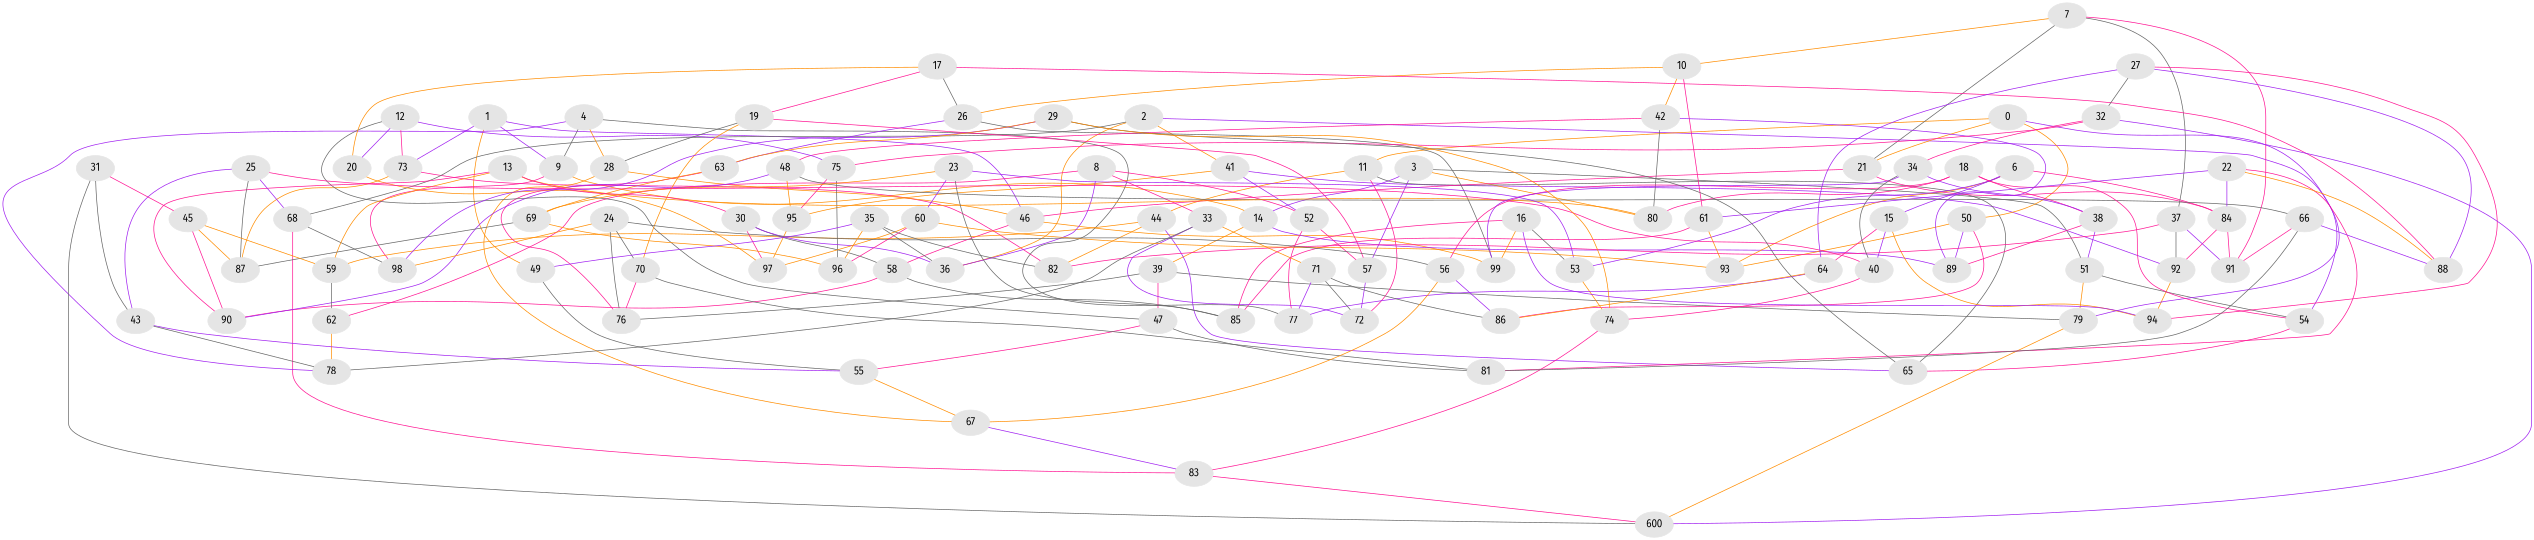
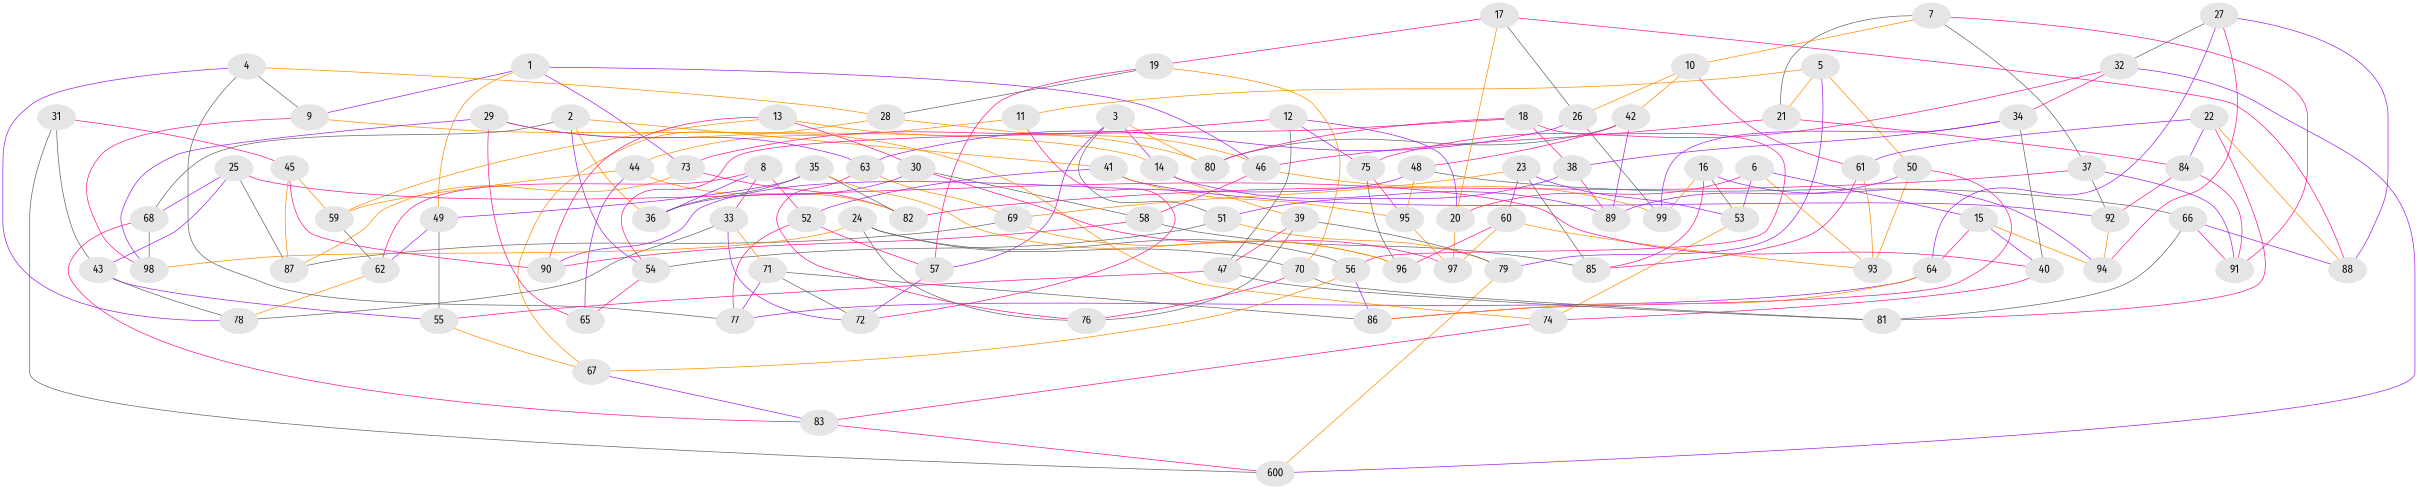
(2008, 117) -> (1820, 66)
(840, 143) -> (680, 137)
(1518, 156) -> (500, 237)
(1780, 181) -> none
(2124, 186) -> (1550, 194)
none -> (410, 245)
